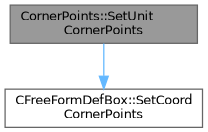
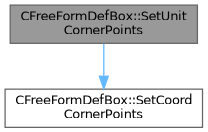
(104, 24) -> (104, 24)
